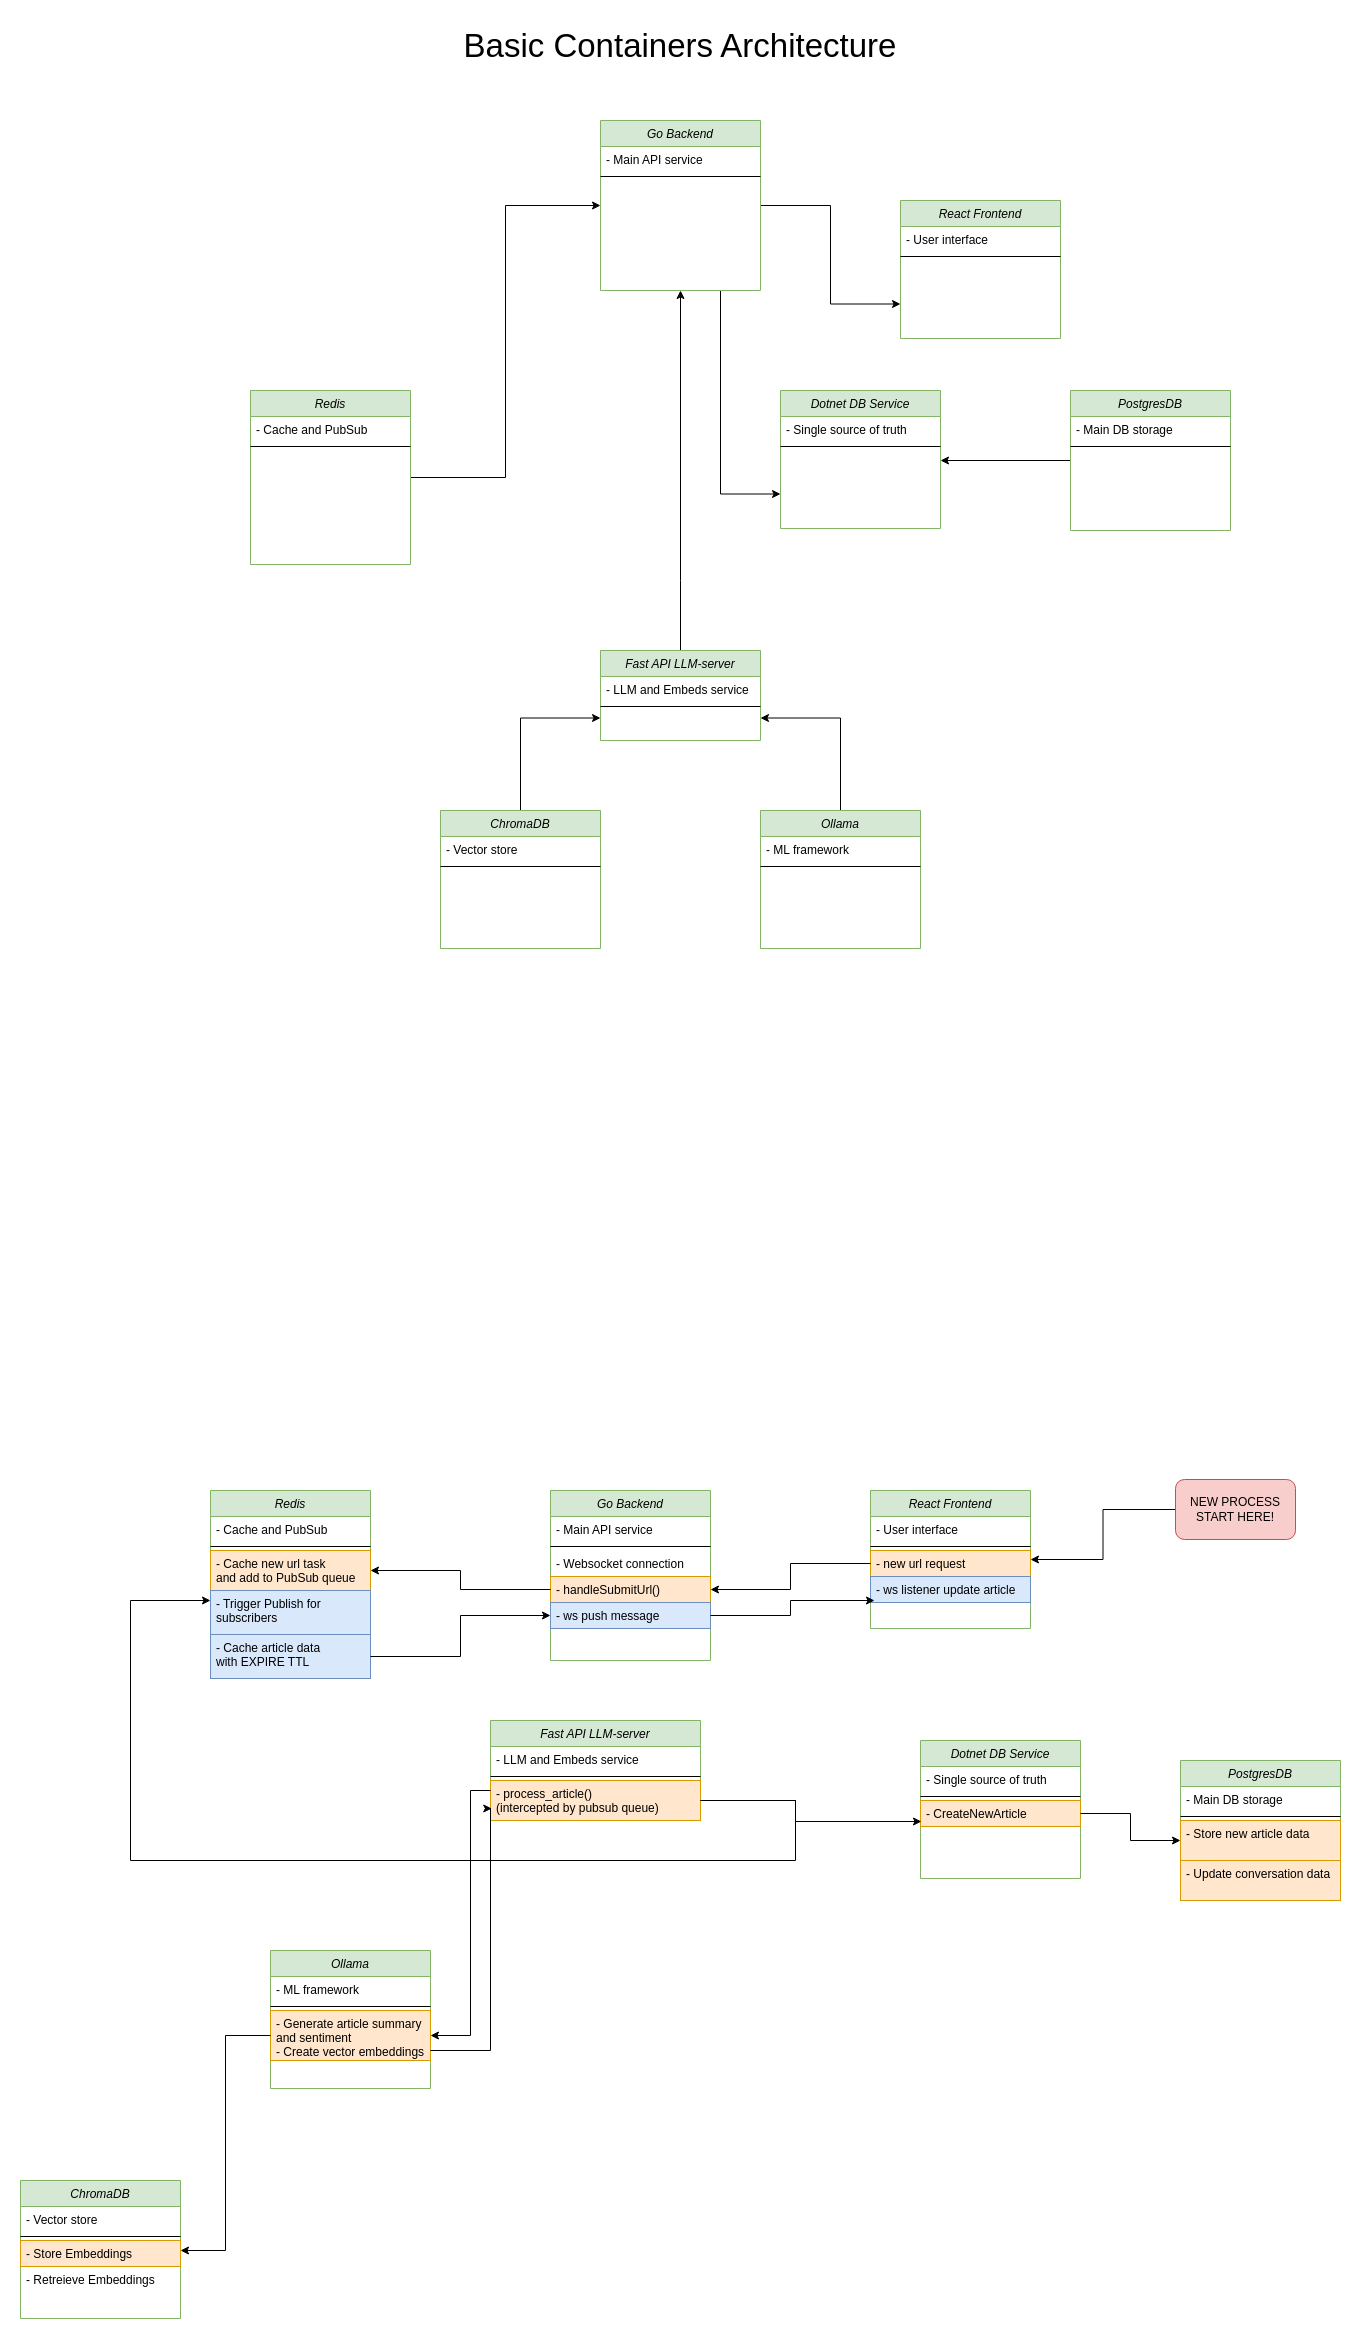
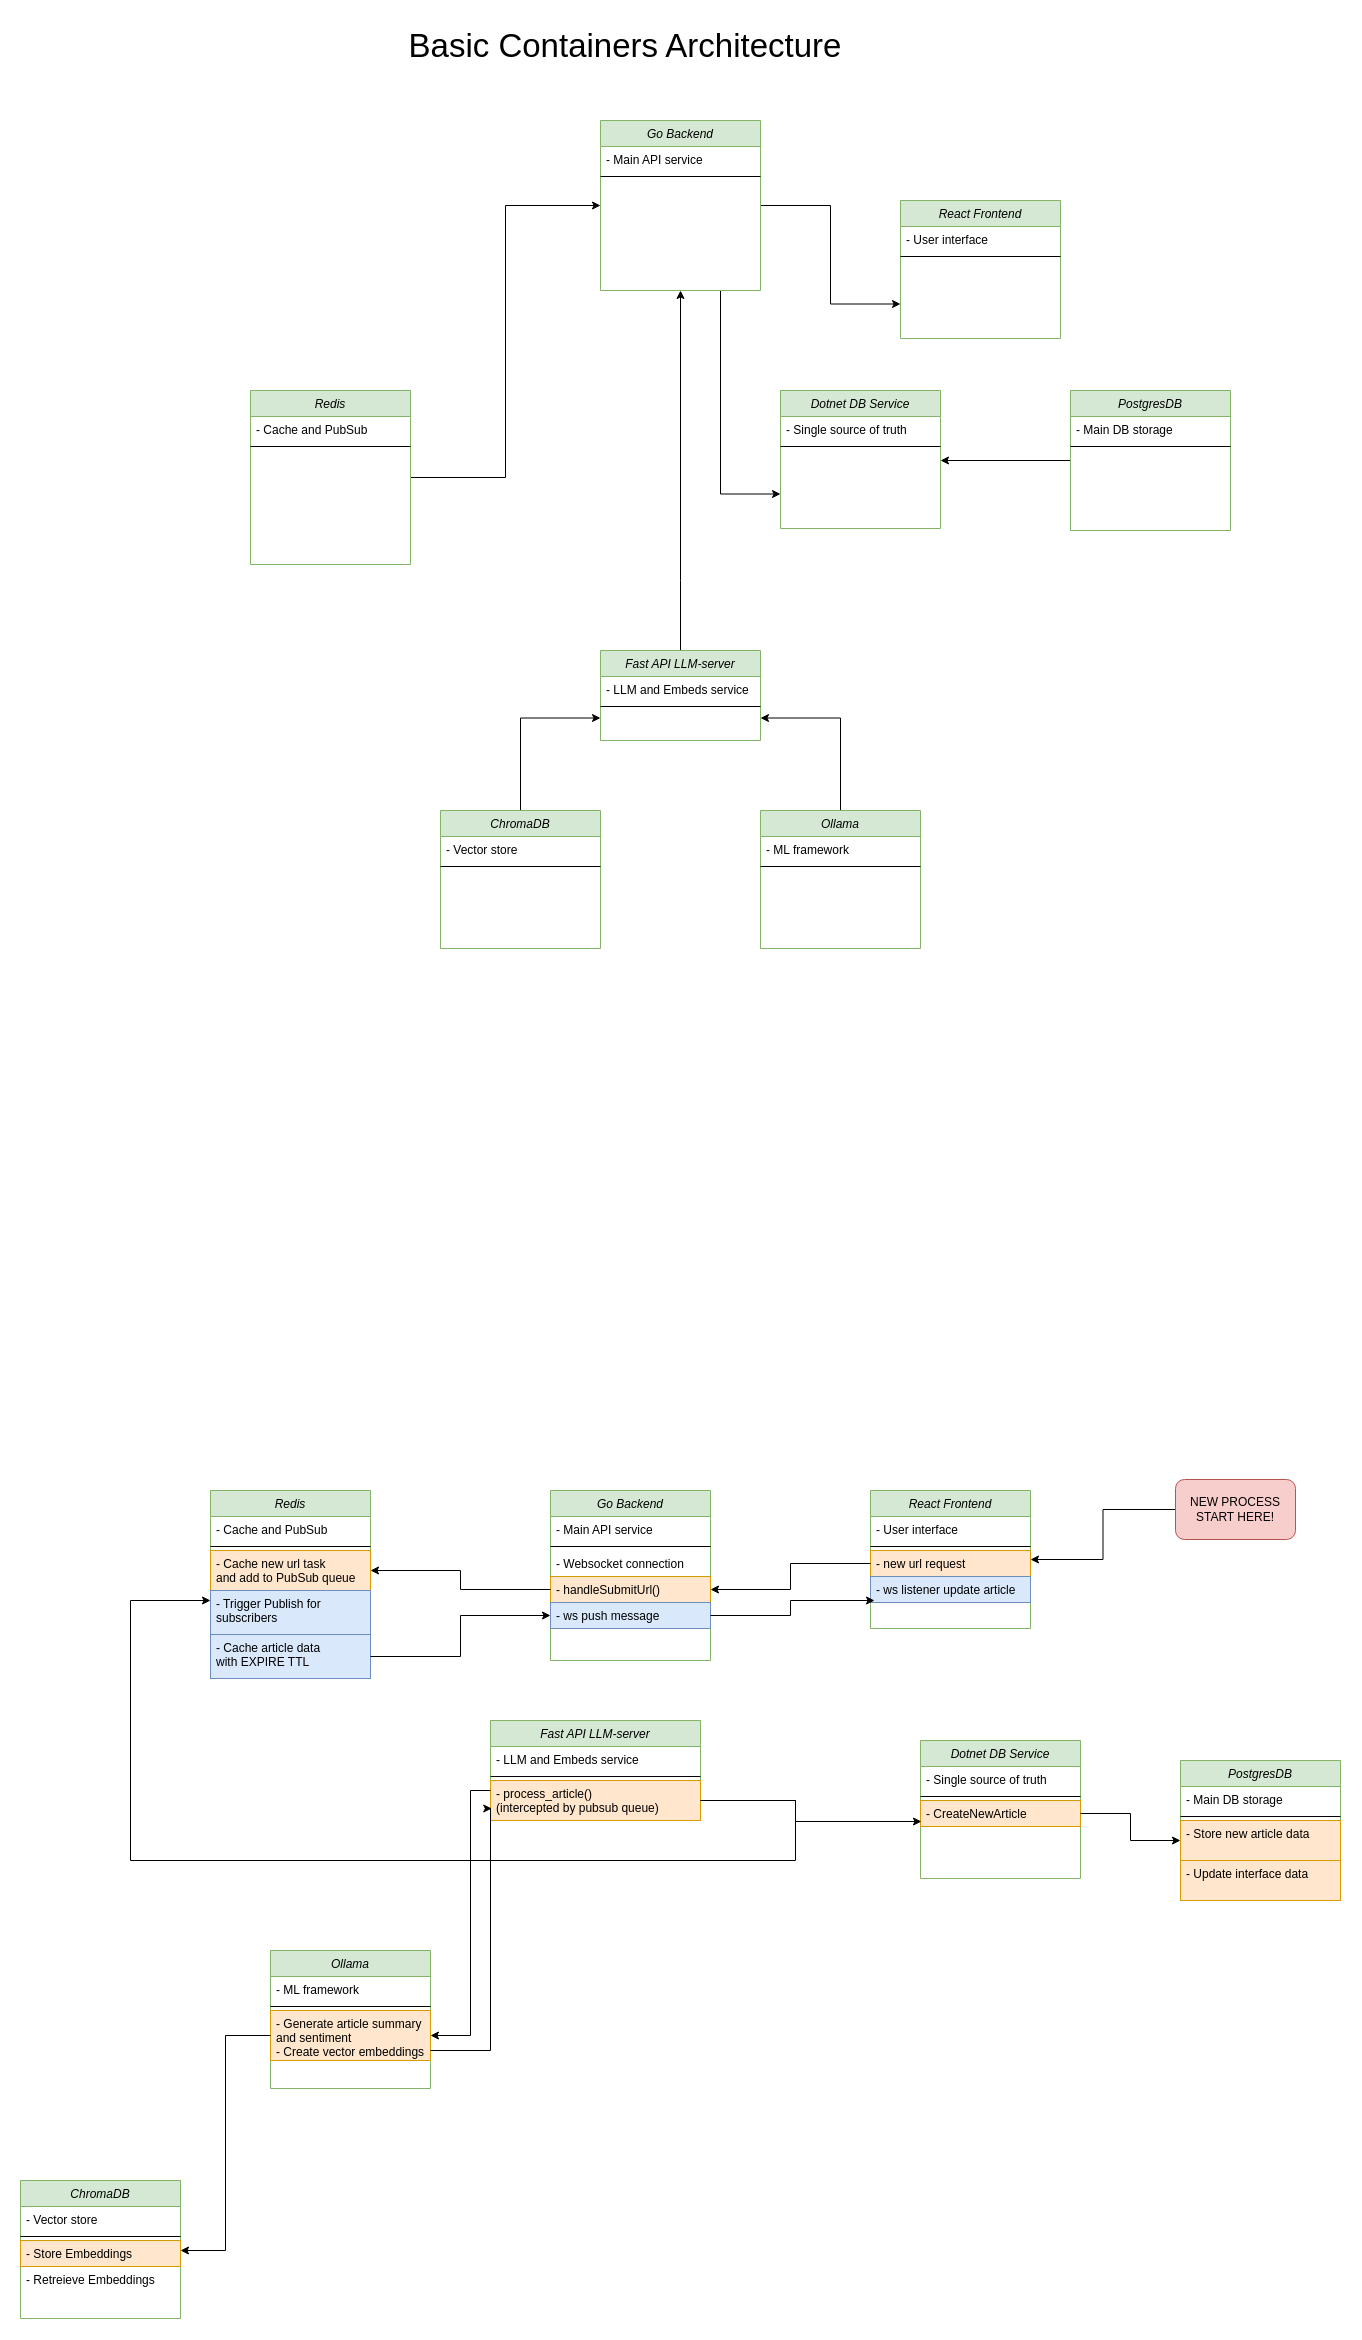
(681, 46) -> (626, 46)
(1267, 1874) -> (1257, 1874)
